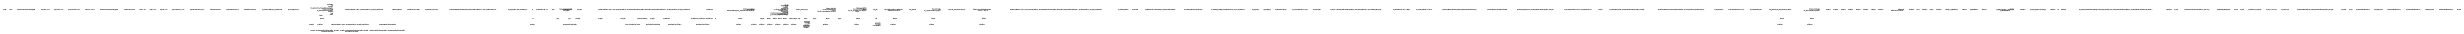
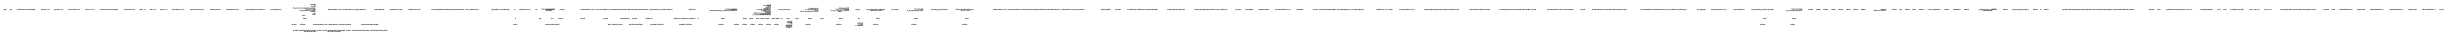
(250, 10) -> none
